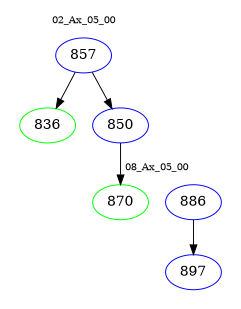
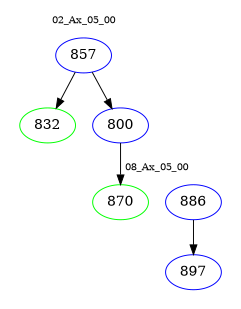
(48, 125) -> (48, 125)
(121, 125) -> (121, 125)
